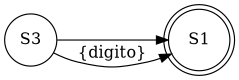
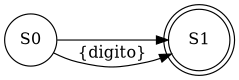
(31, 40) -> (31, 40)
